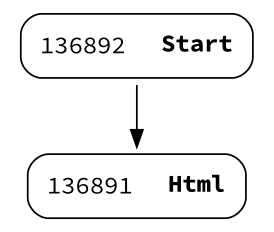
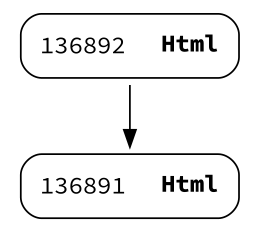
(197, 44) -> (191, 44)
